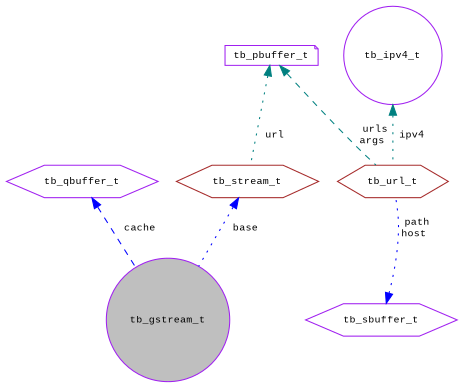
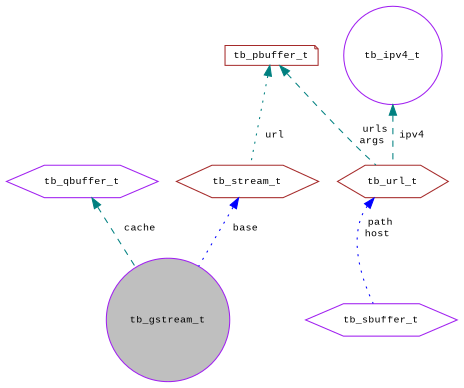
(272, 55) -> (272, 55)
(393, 140) -> (393, 140)
(117, 237) -> (117, 237)
(398, 246) -> (358, 255)
